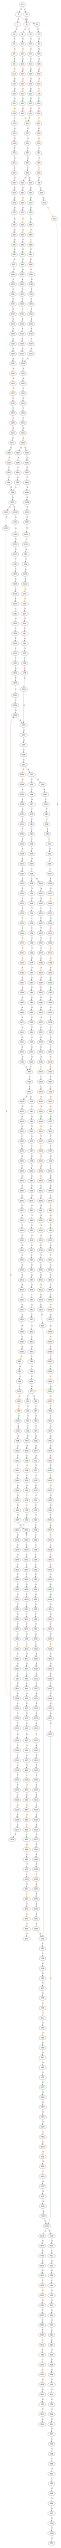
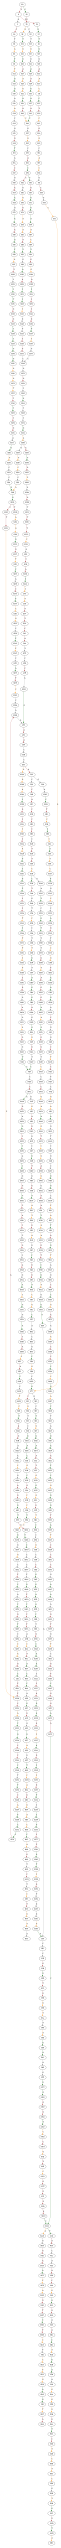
(26, 1536) -> (24, 1534)
